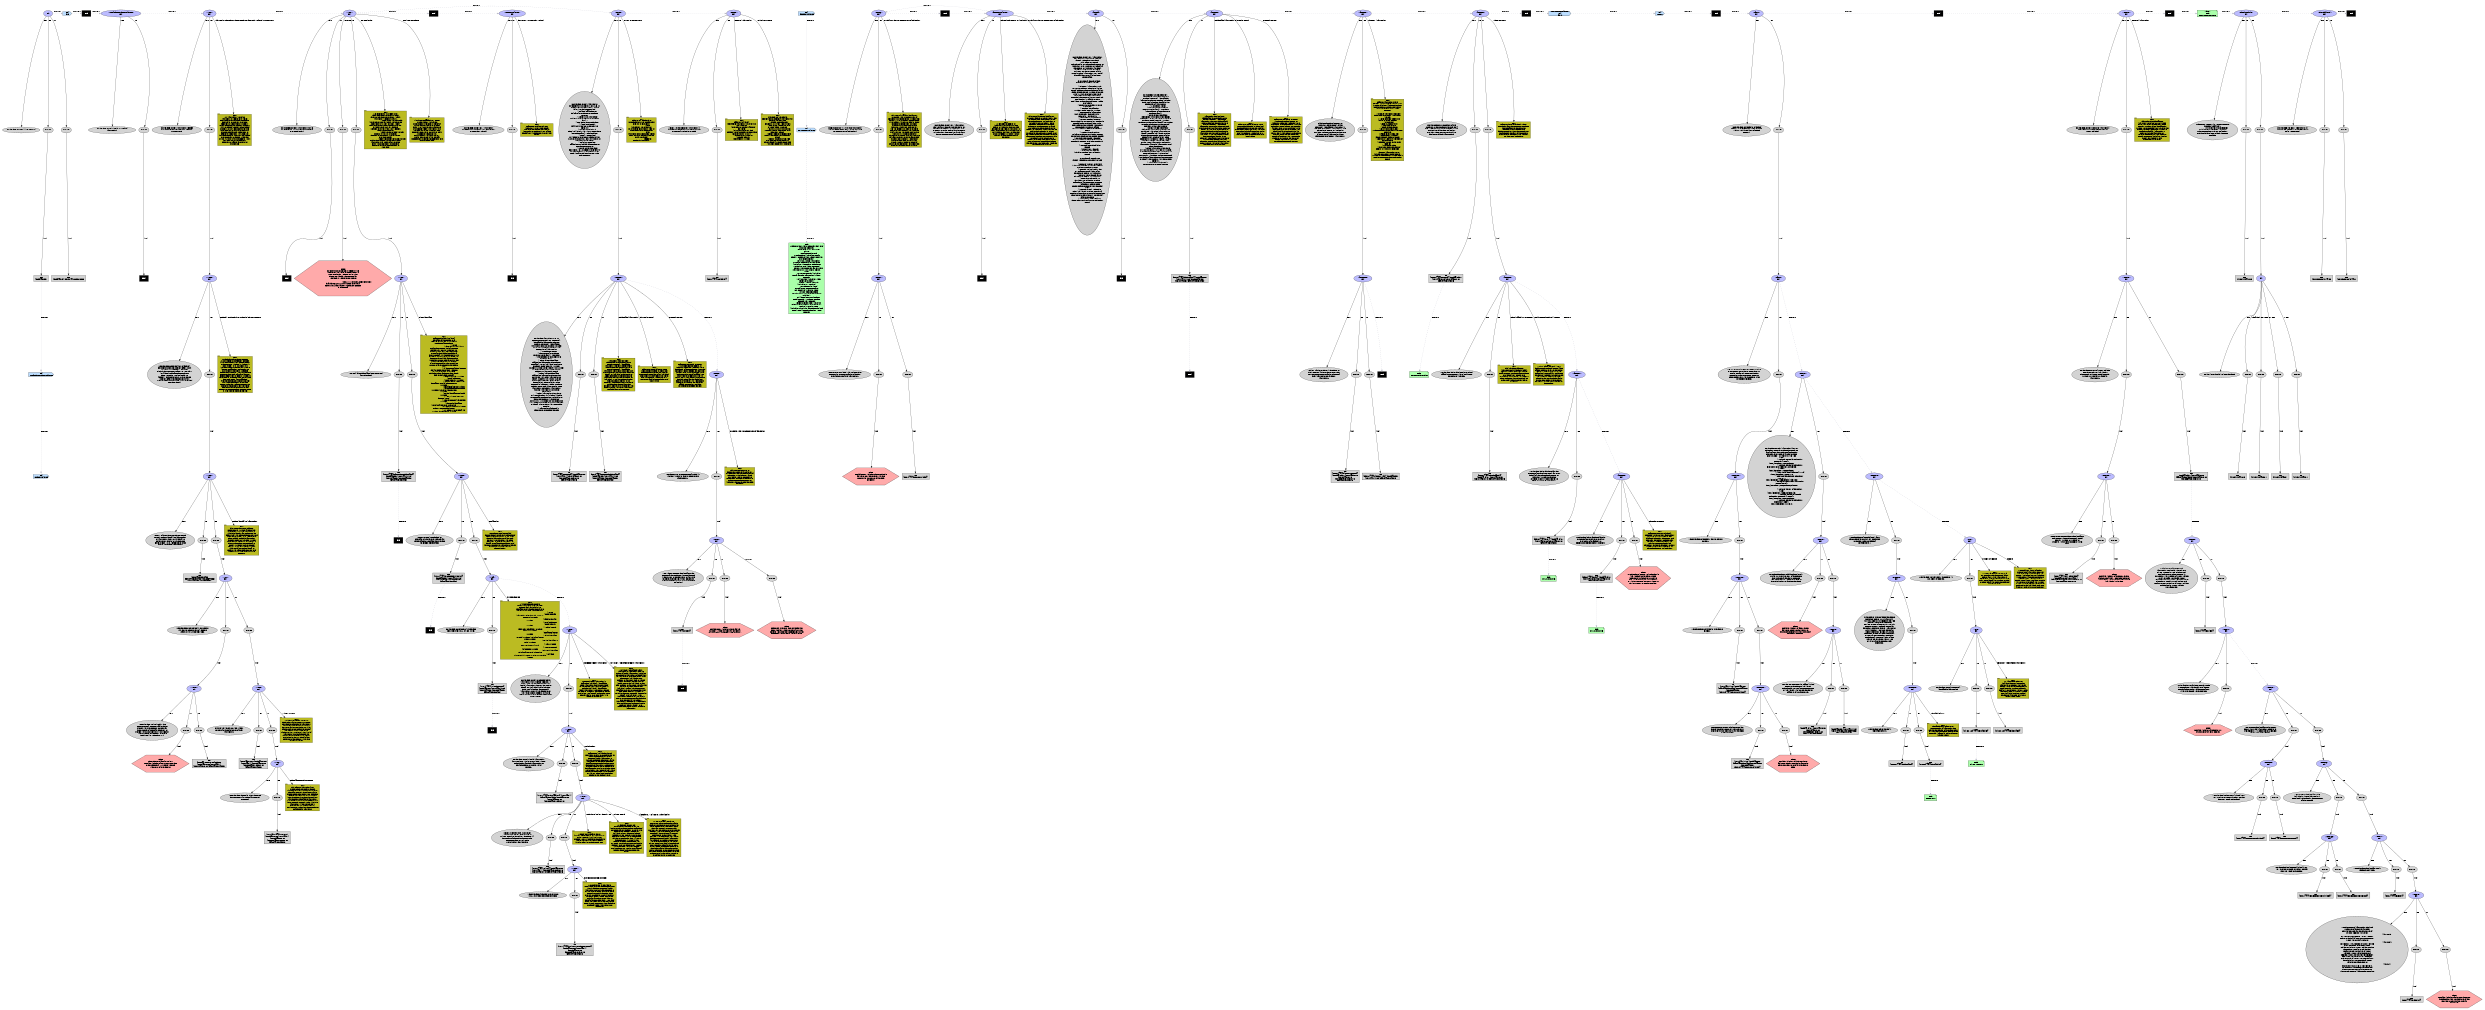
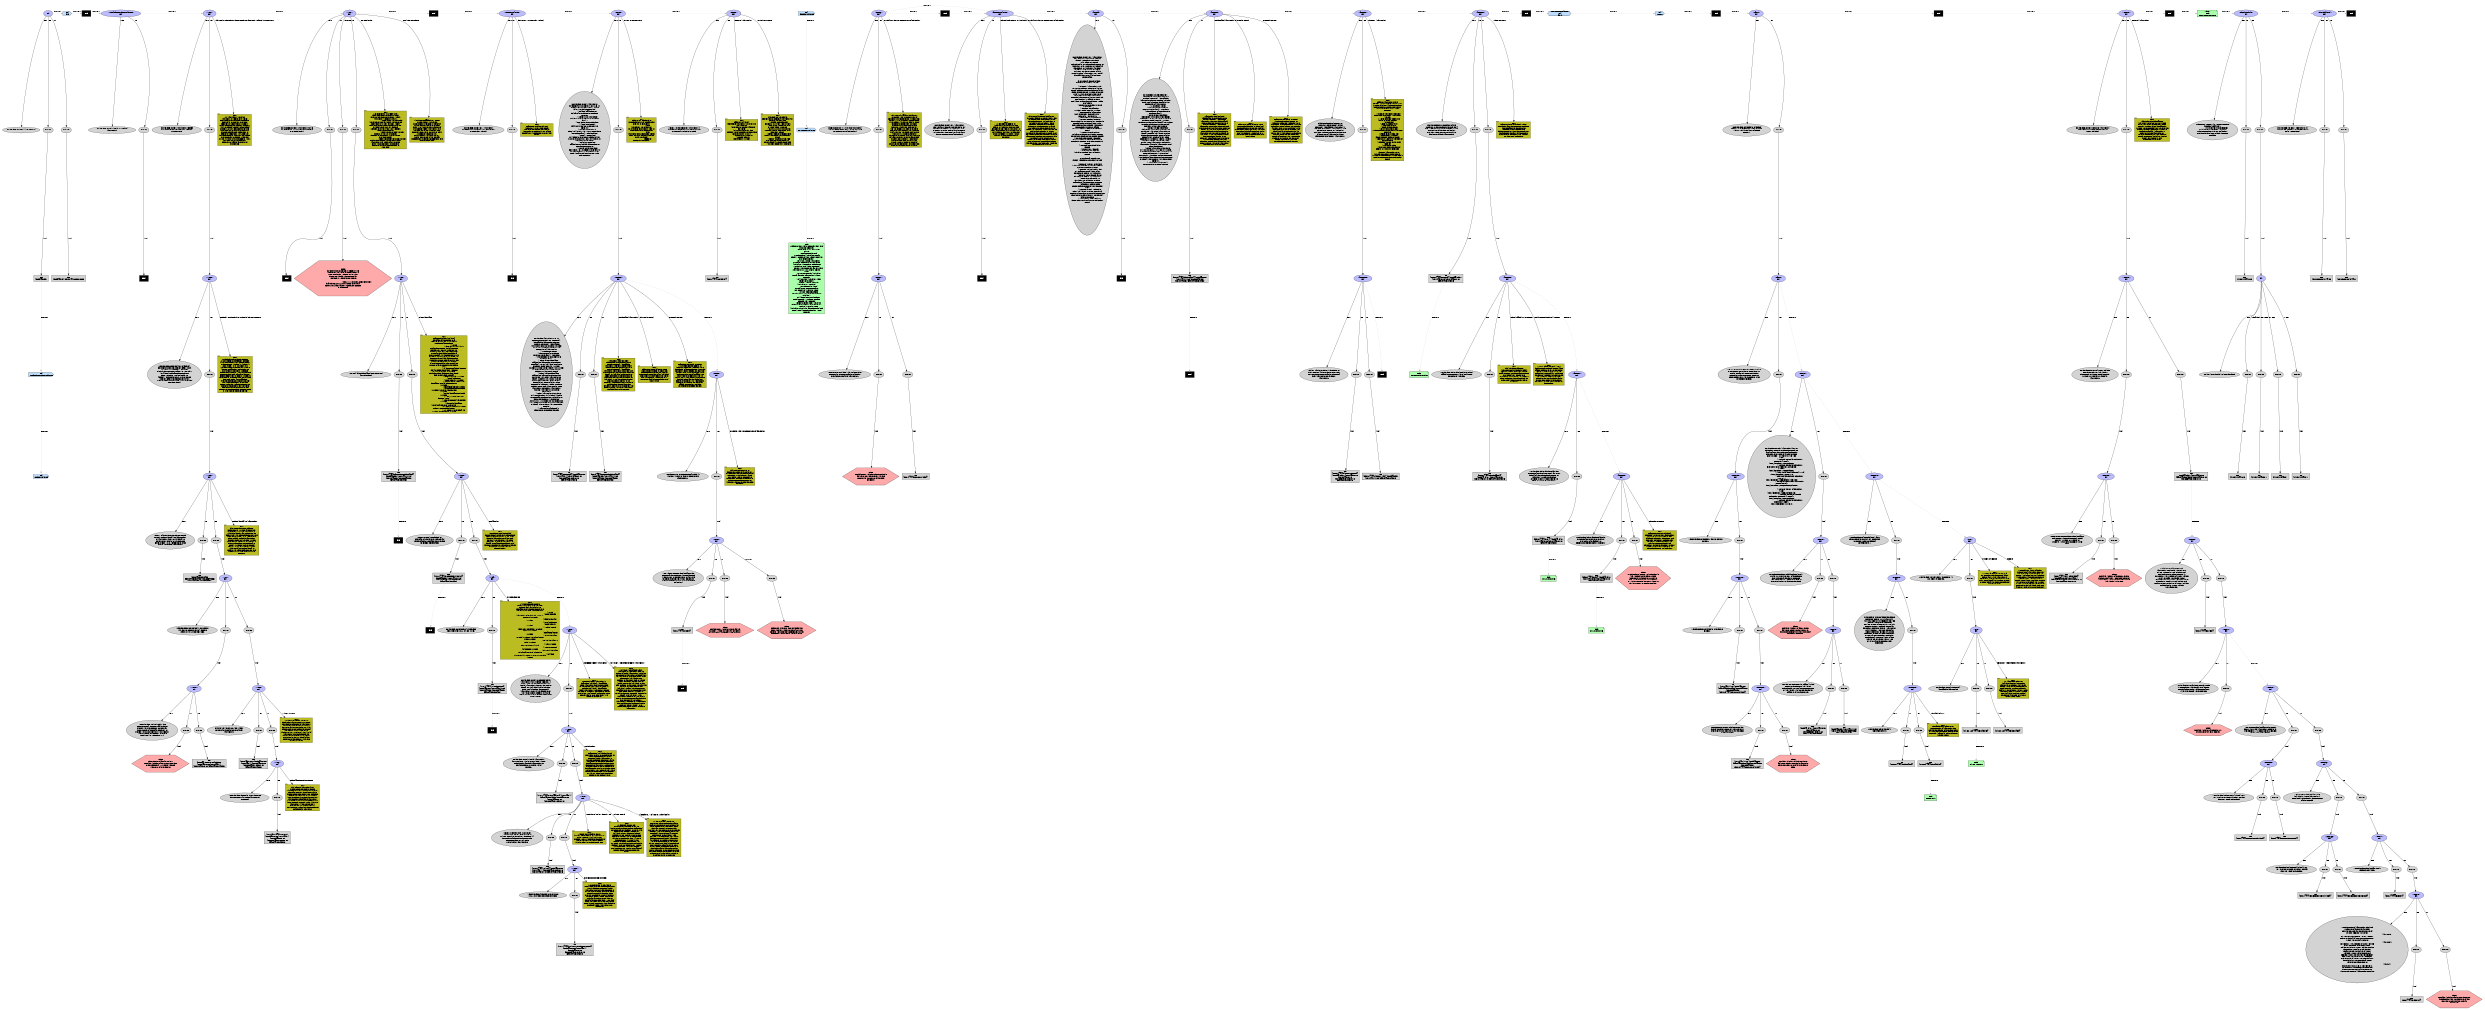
(483, 6) -> (568, 13)
